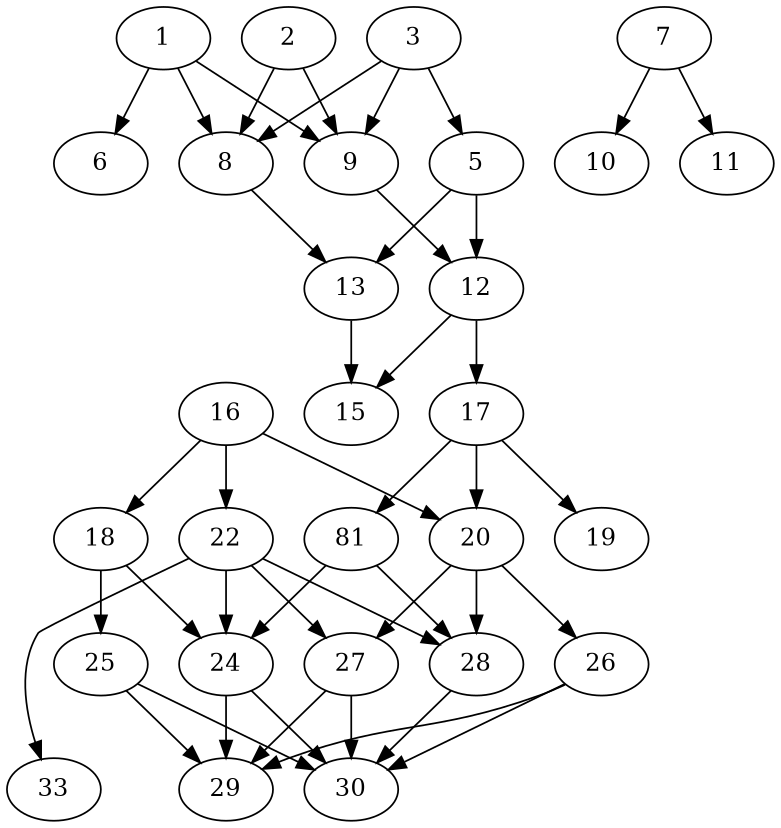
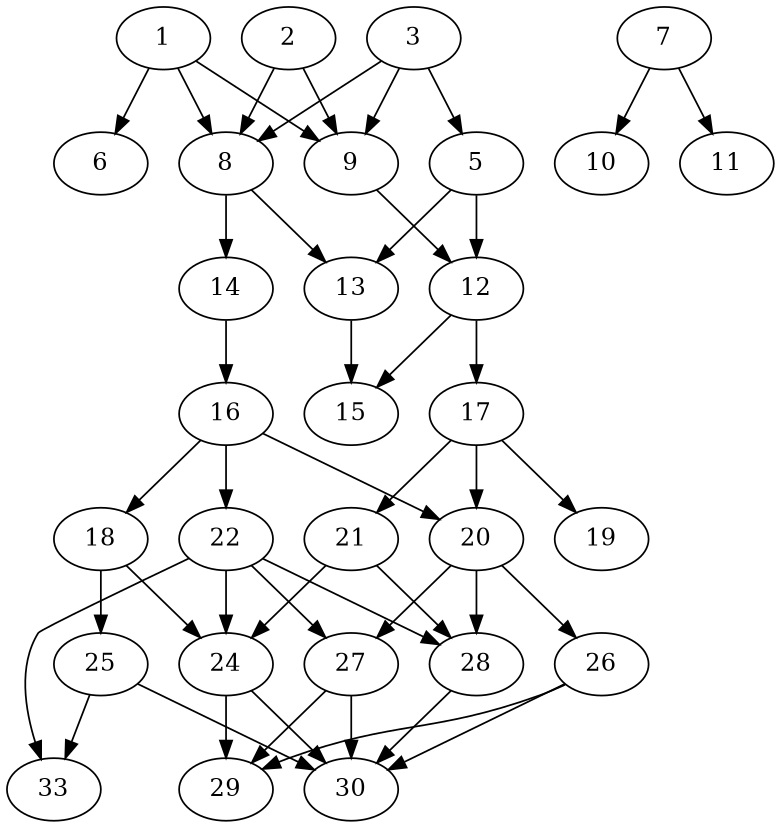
none -> (226, 289)
(351, 539) -> (351, 539)
(157, 721) -> (81, 718)
